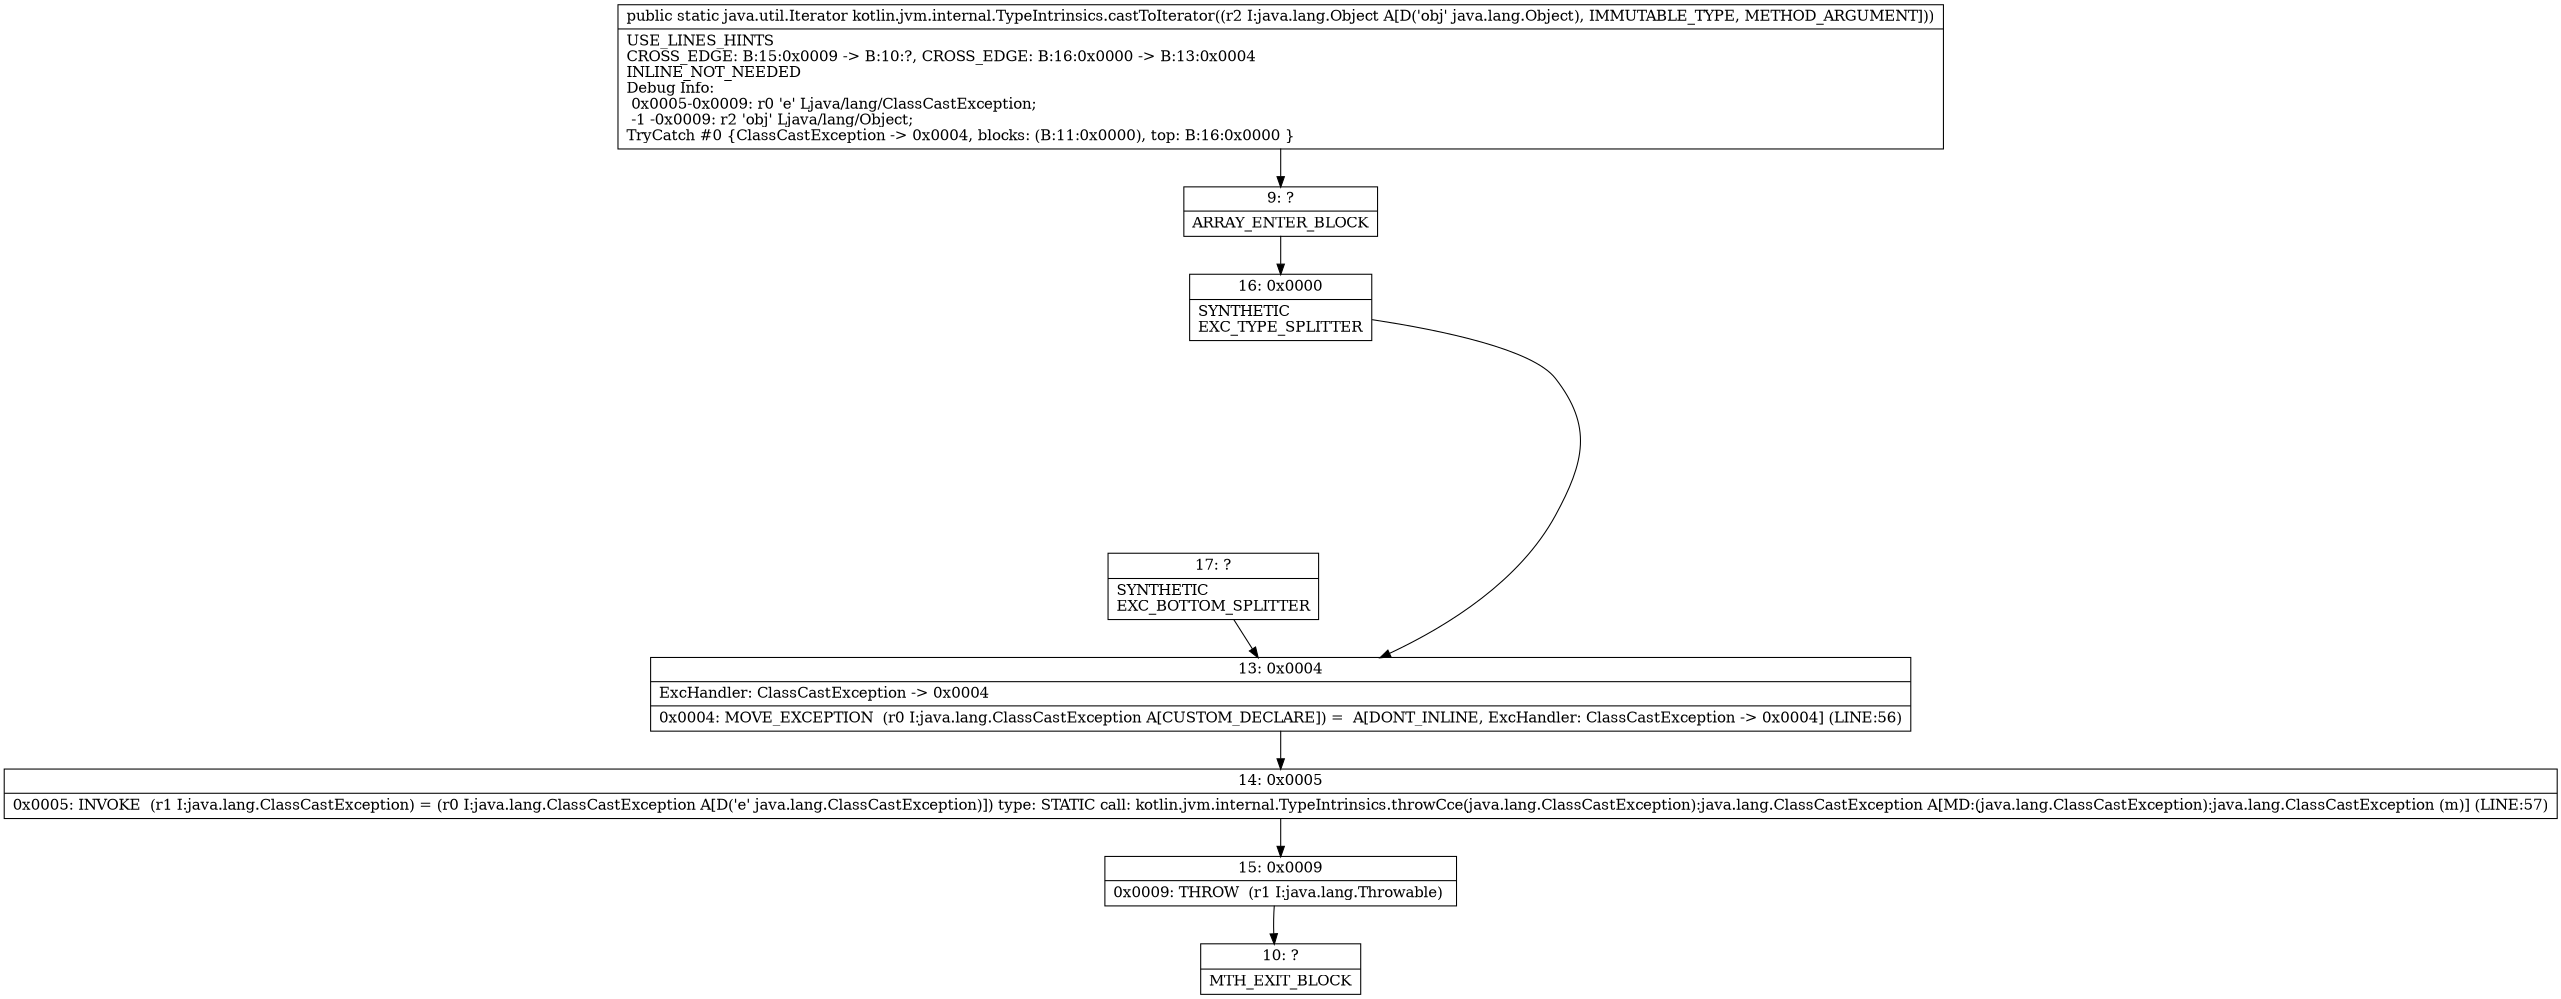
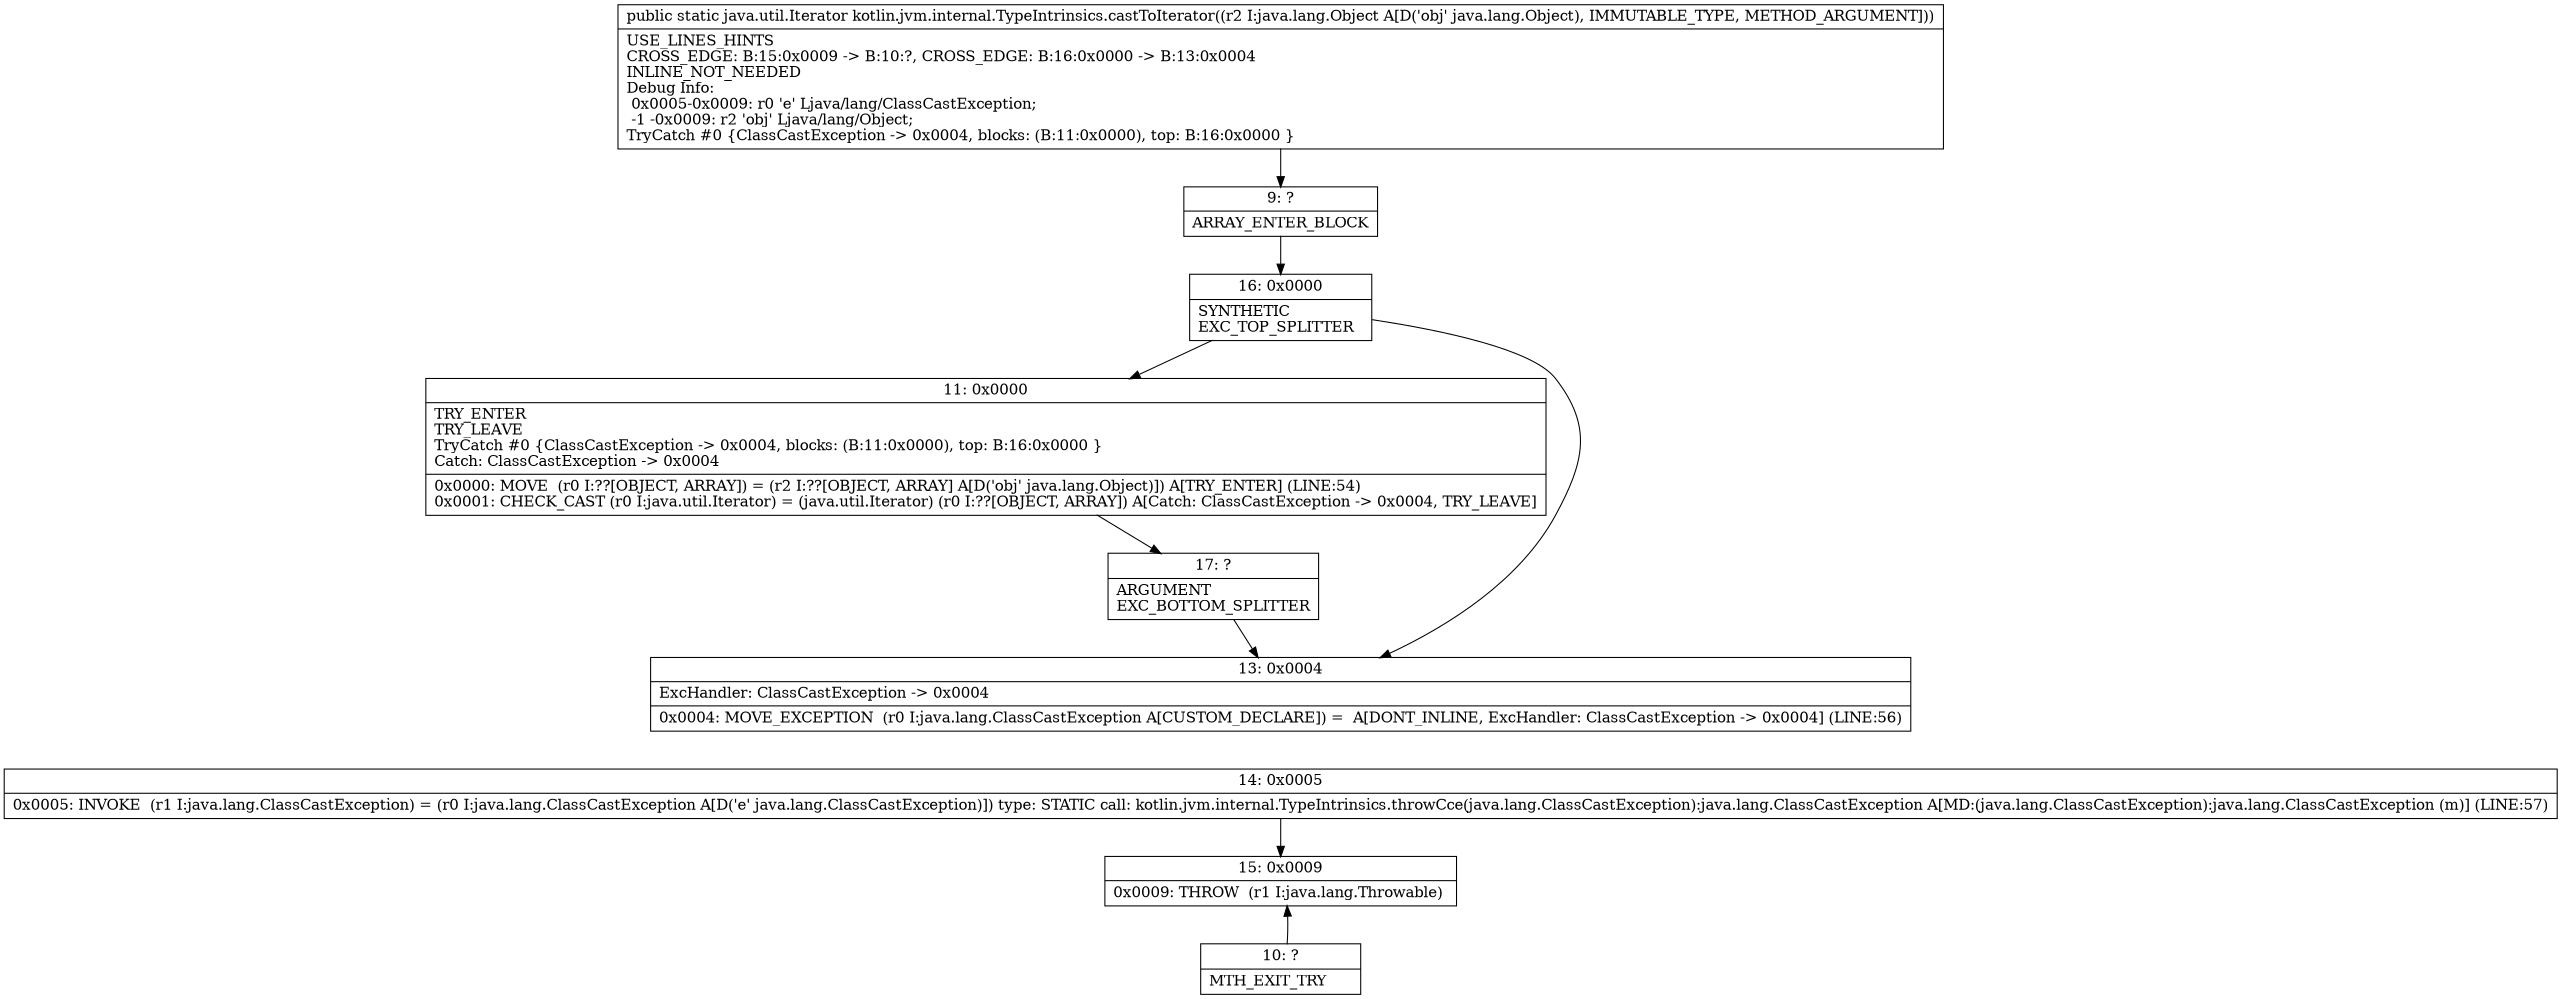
(1281, 327) -> (1276, 327)
none -> (986, 447)
(1163, 591) -> (1164, 591)
(1281, 745) -> none
(1274, 920) -> (1288, 930)
(1281, 981) -> (1268, 981)
